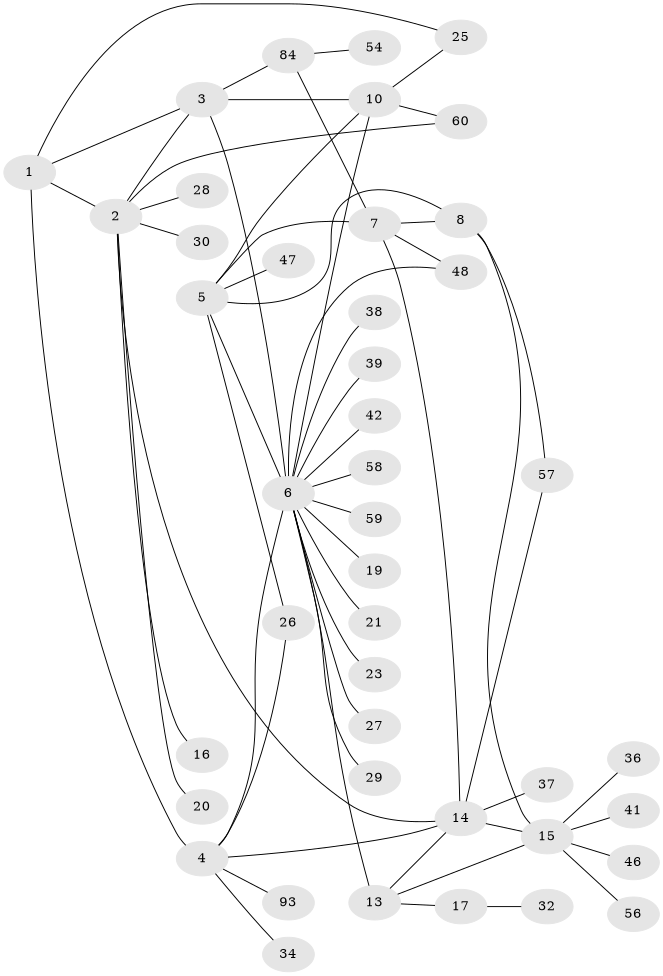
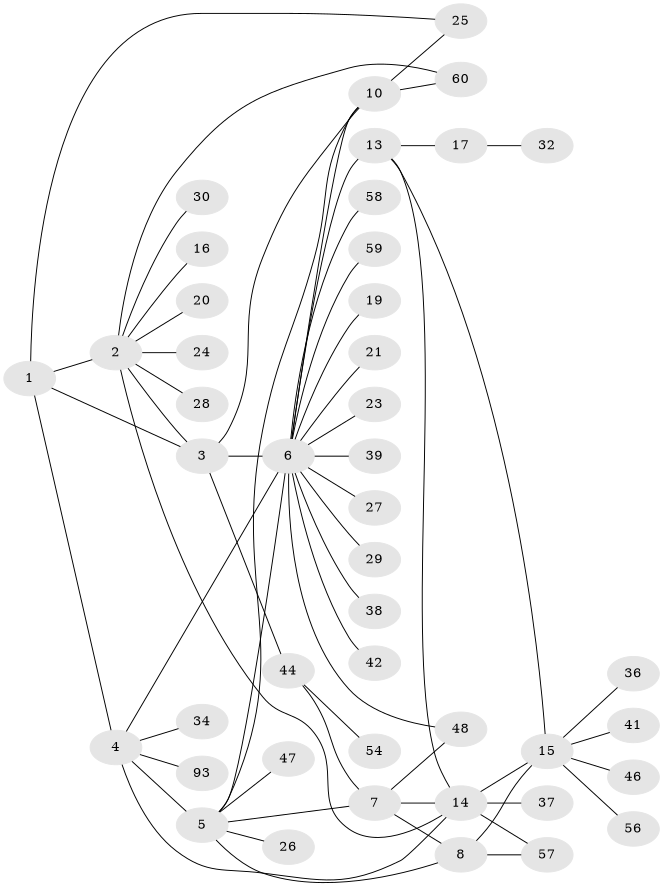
(288, 56) -> (288, 671)
none -> (202, 353)
(263, 747) -> (159, 786)
